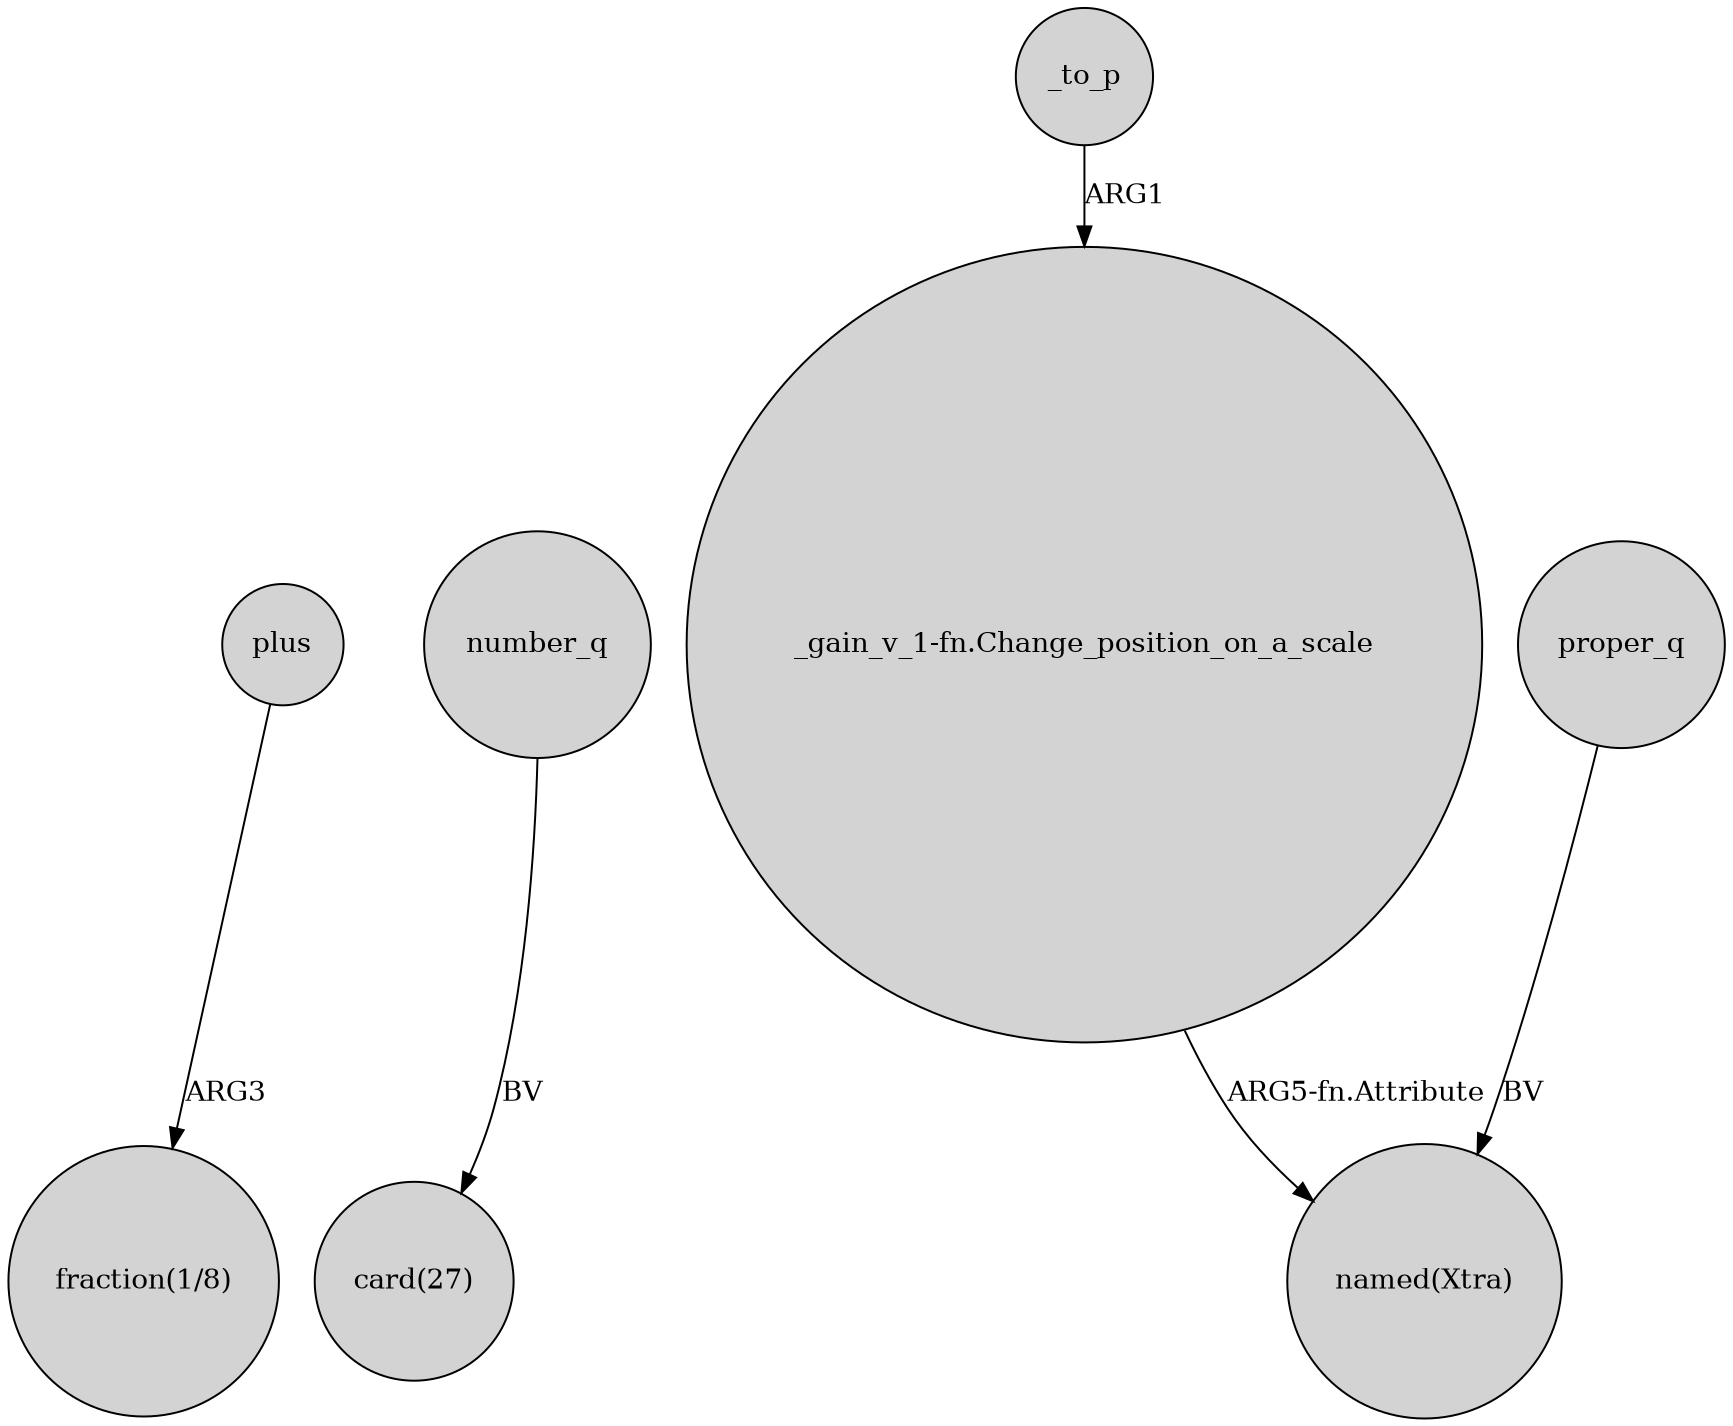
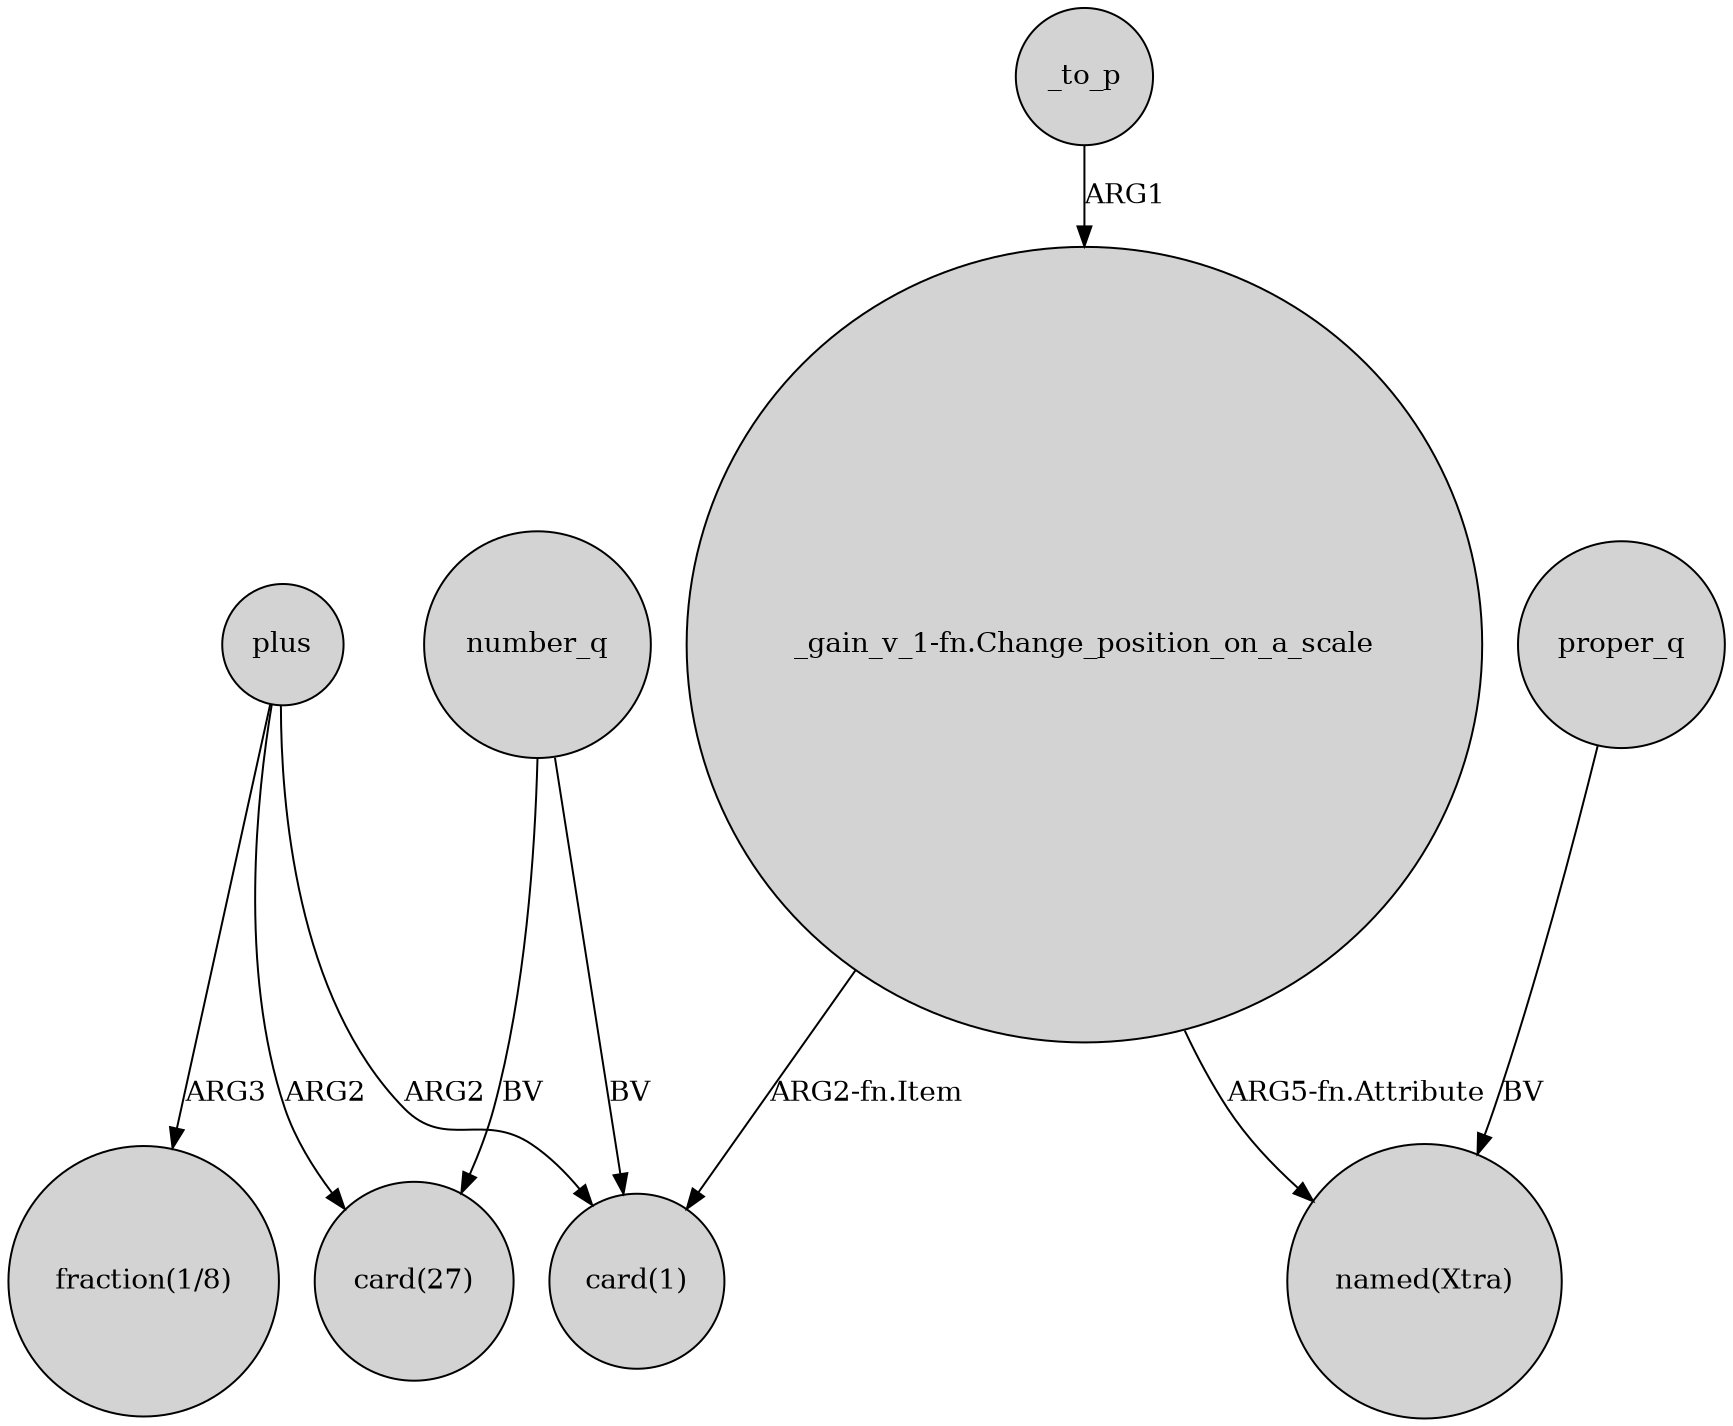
none -> (257, 956)
none -> (637, 1281)
